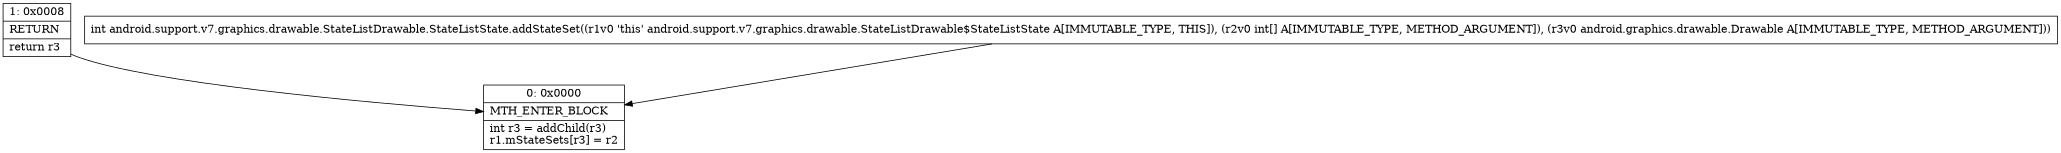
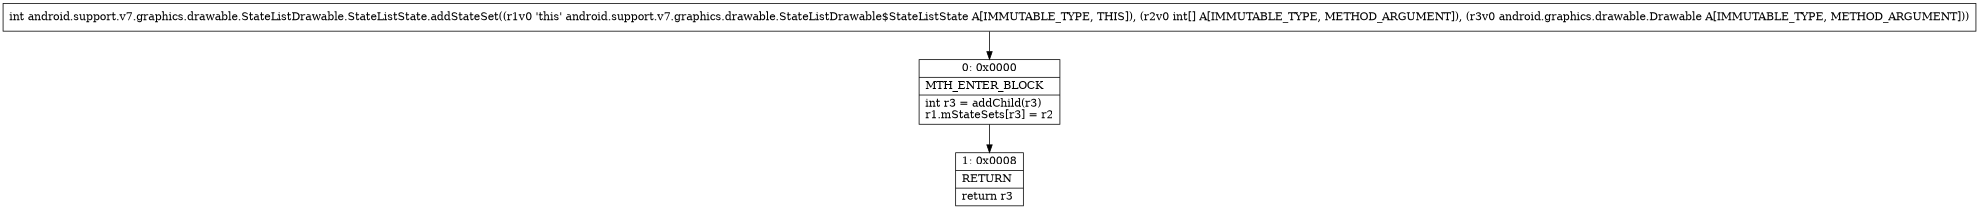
(272, 92) -> (990, 135)
